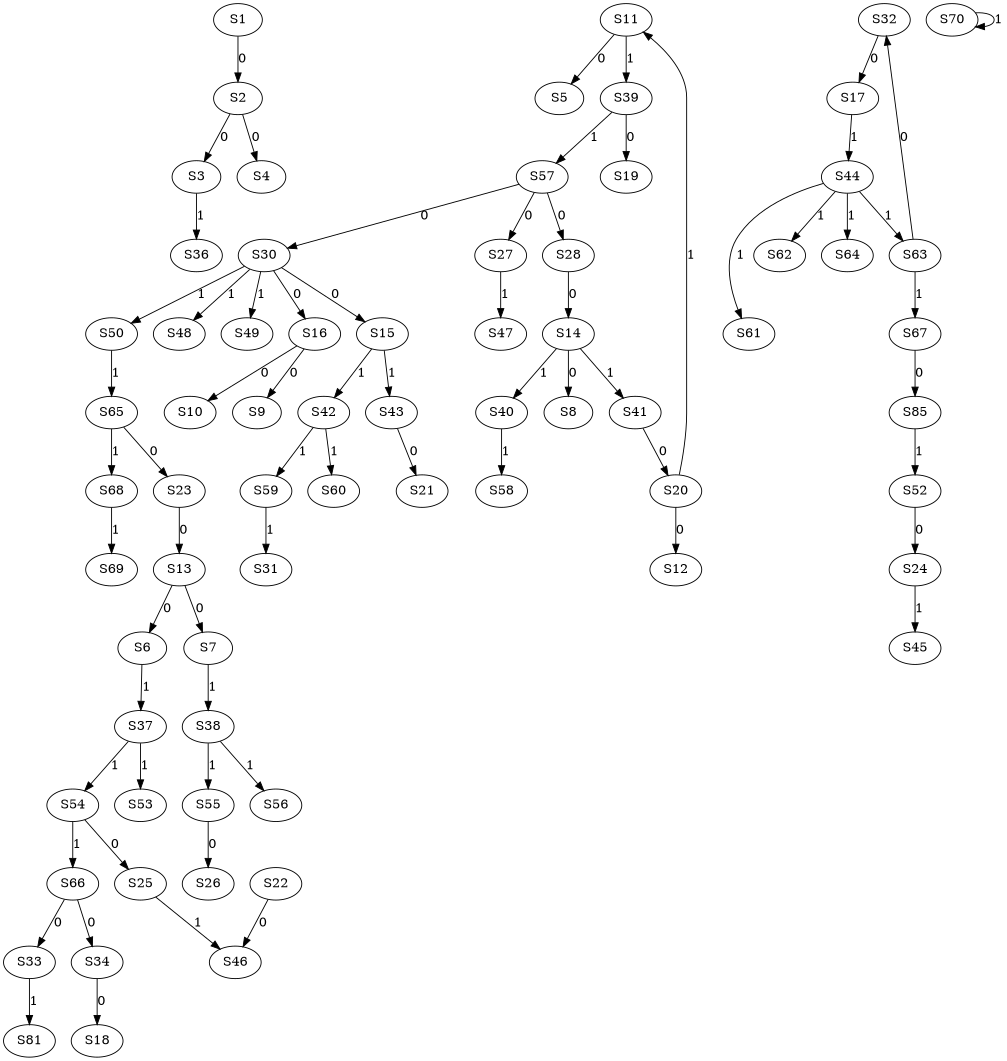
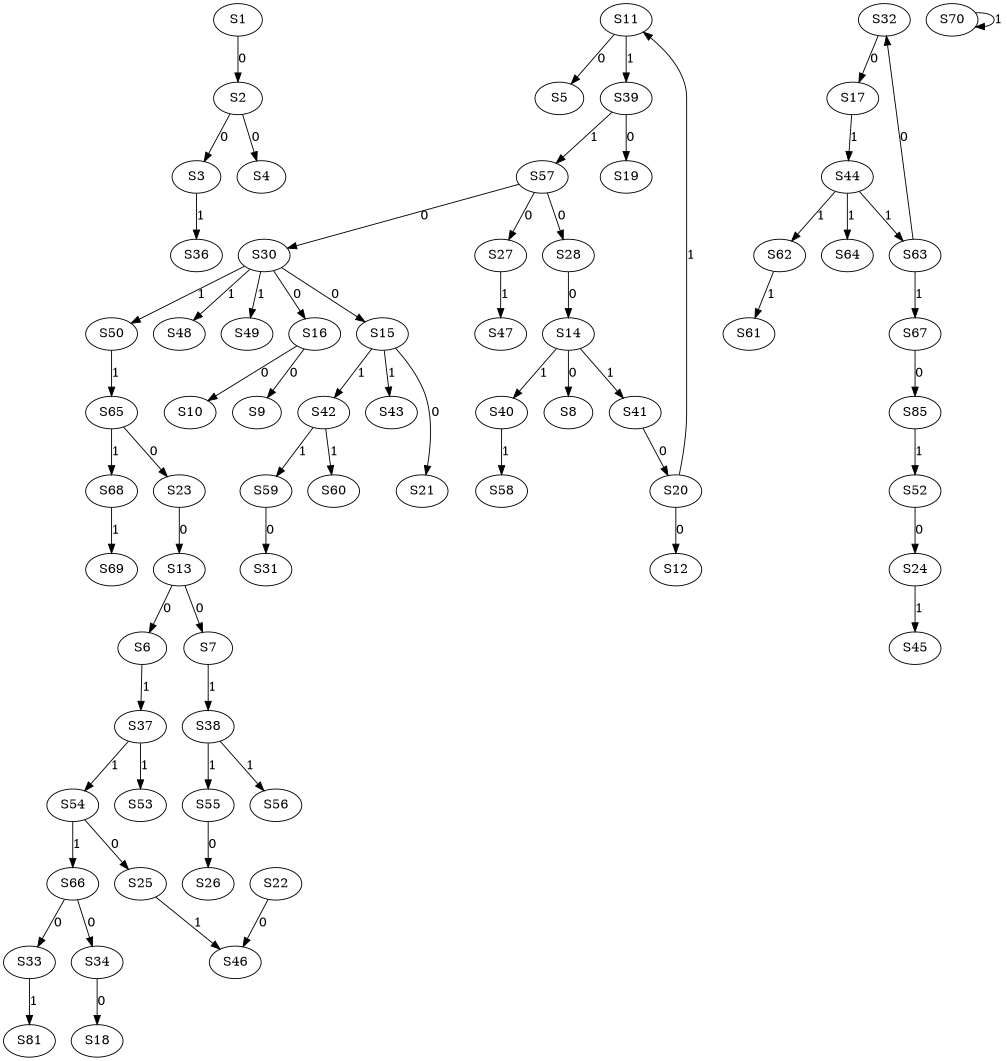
(746, 226) -> (766, 291)
(405, 448) -> (427, 403)
(270, 530) -> (270, 530)
